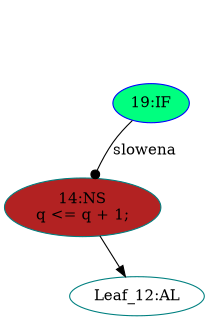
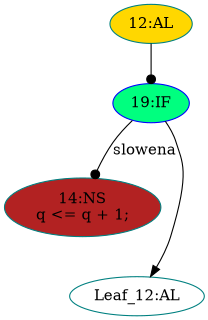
none -> (151, 24)
(110, 251) -> (181, 195)
